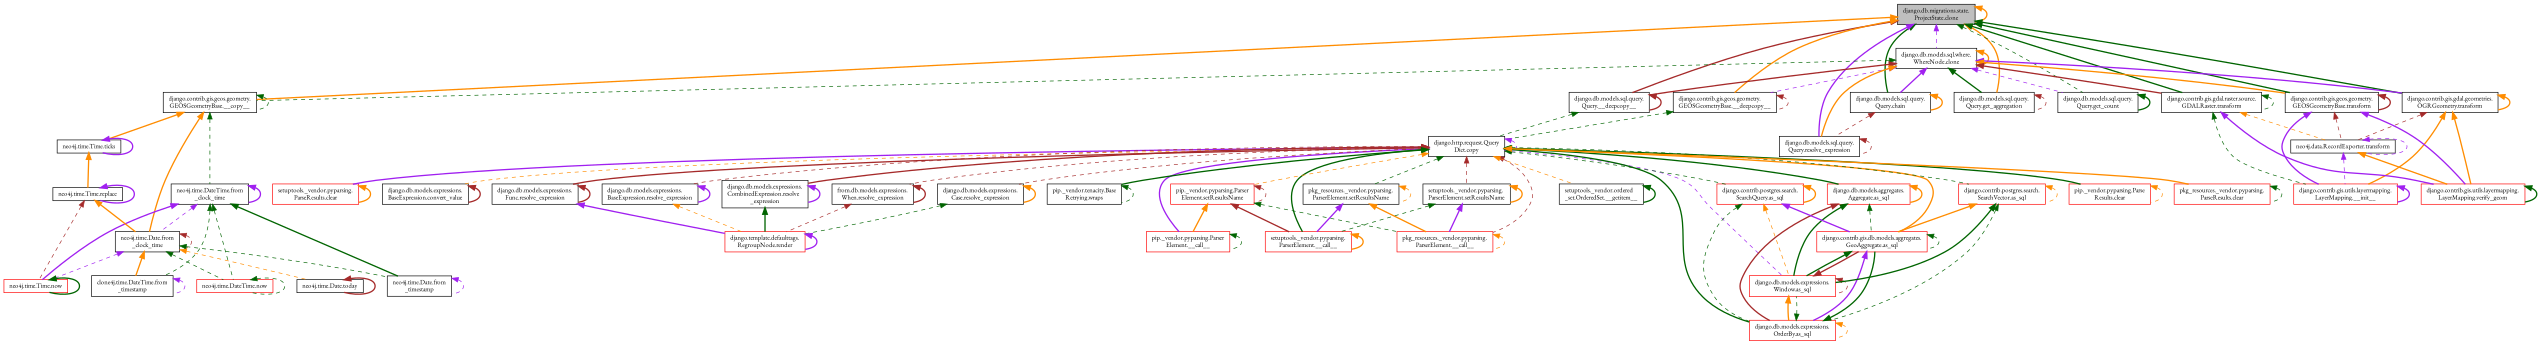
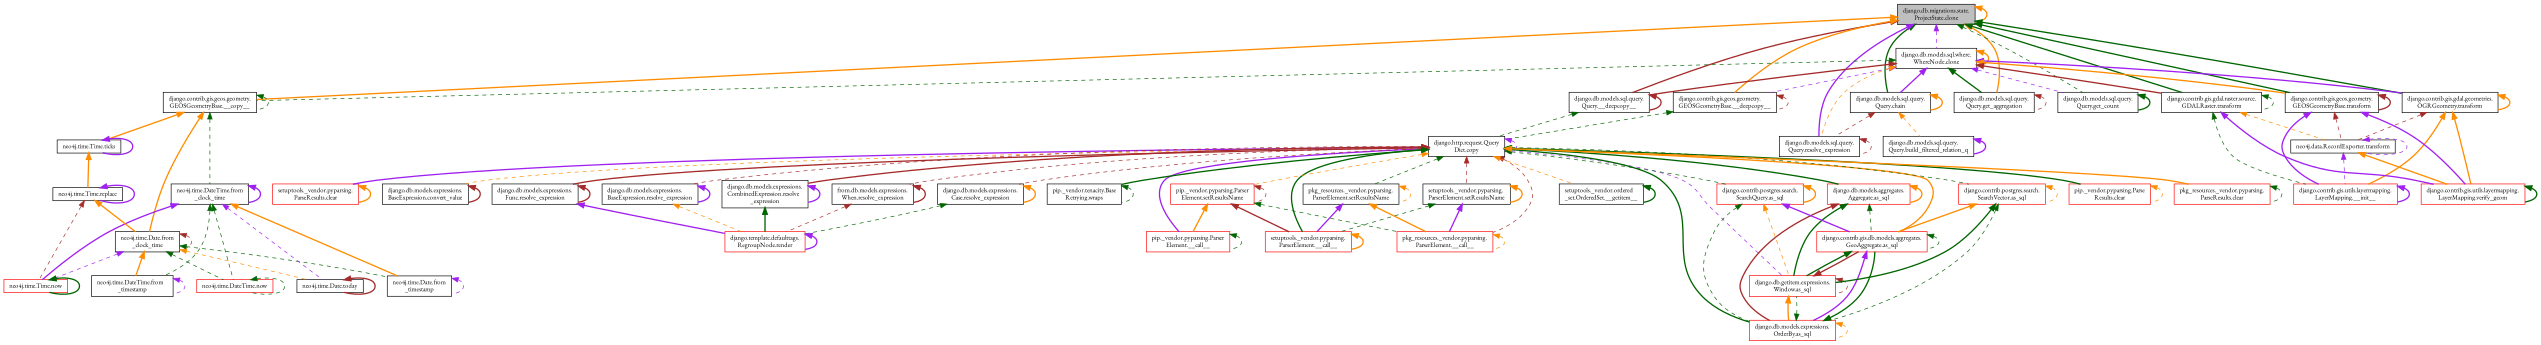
(1845, 92) -> (1845, 92)
none -> (1928, 146)
(176, 220) -> (275, 244)
(318, 241) -> (318, 241)
(132, 286) -> (132, 286)
(1792, 286) -> (1792, 286)
